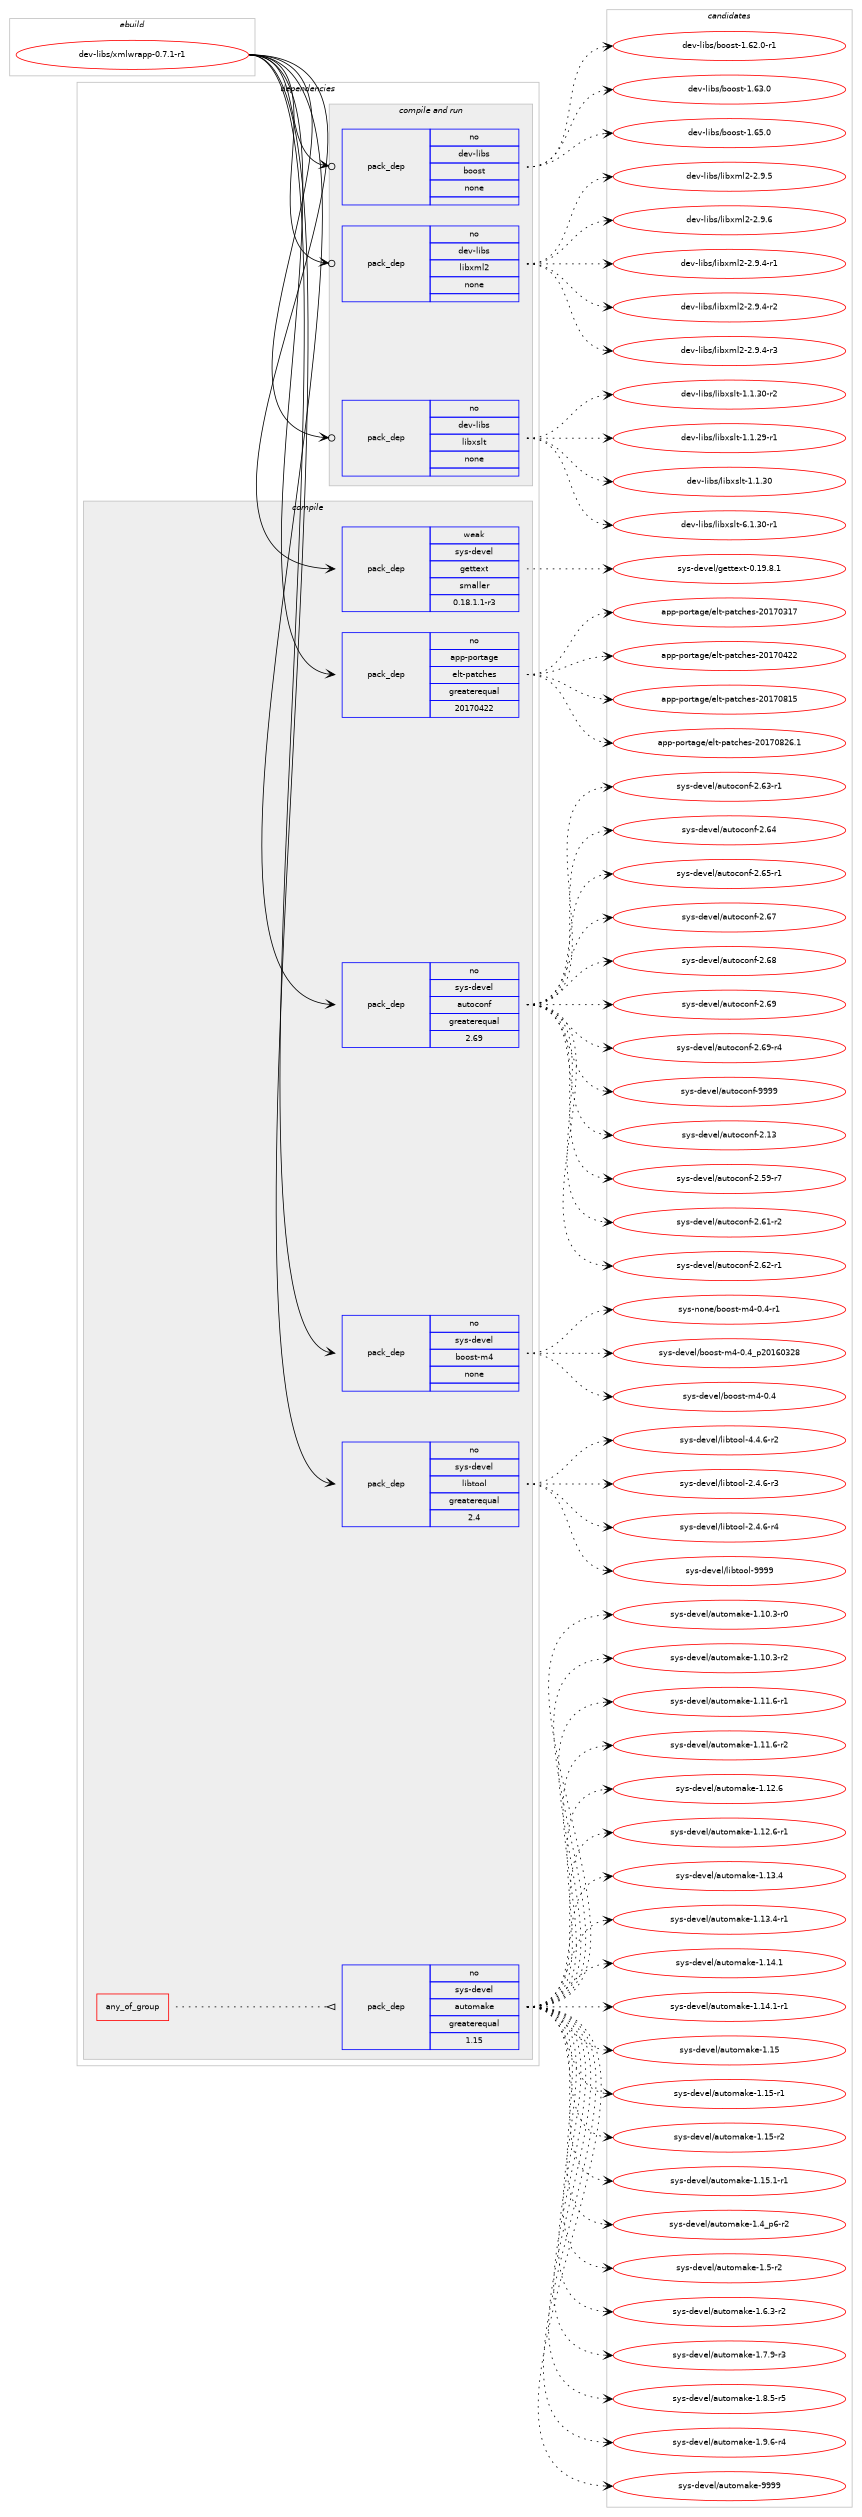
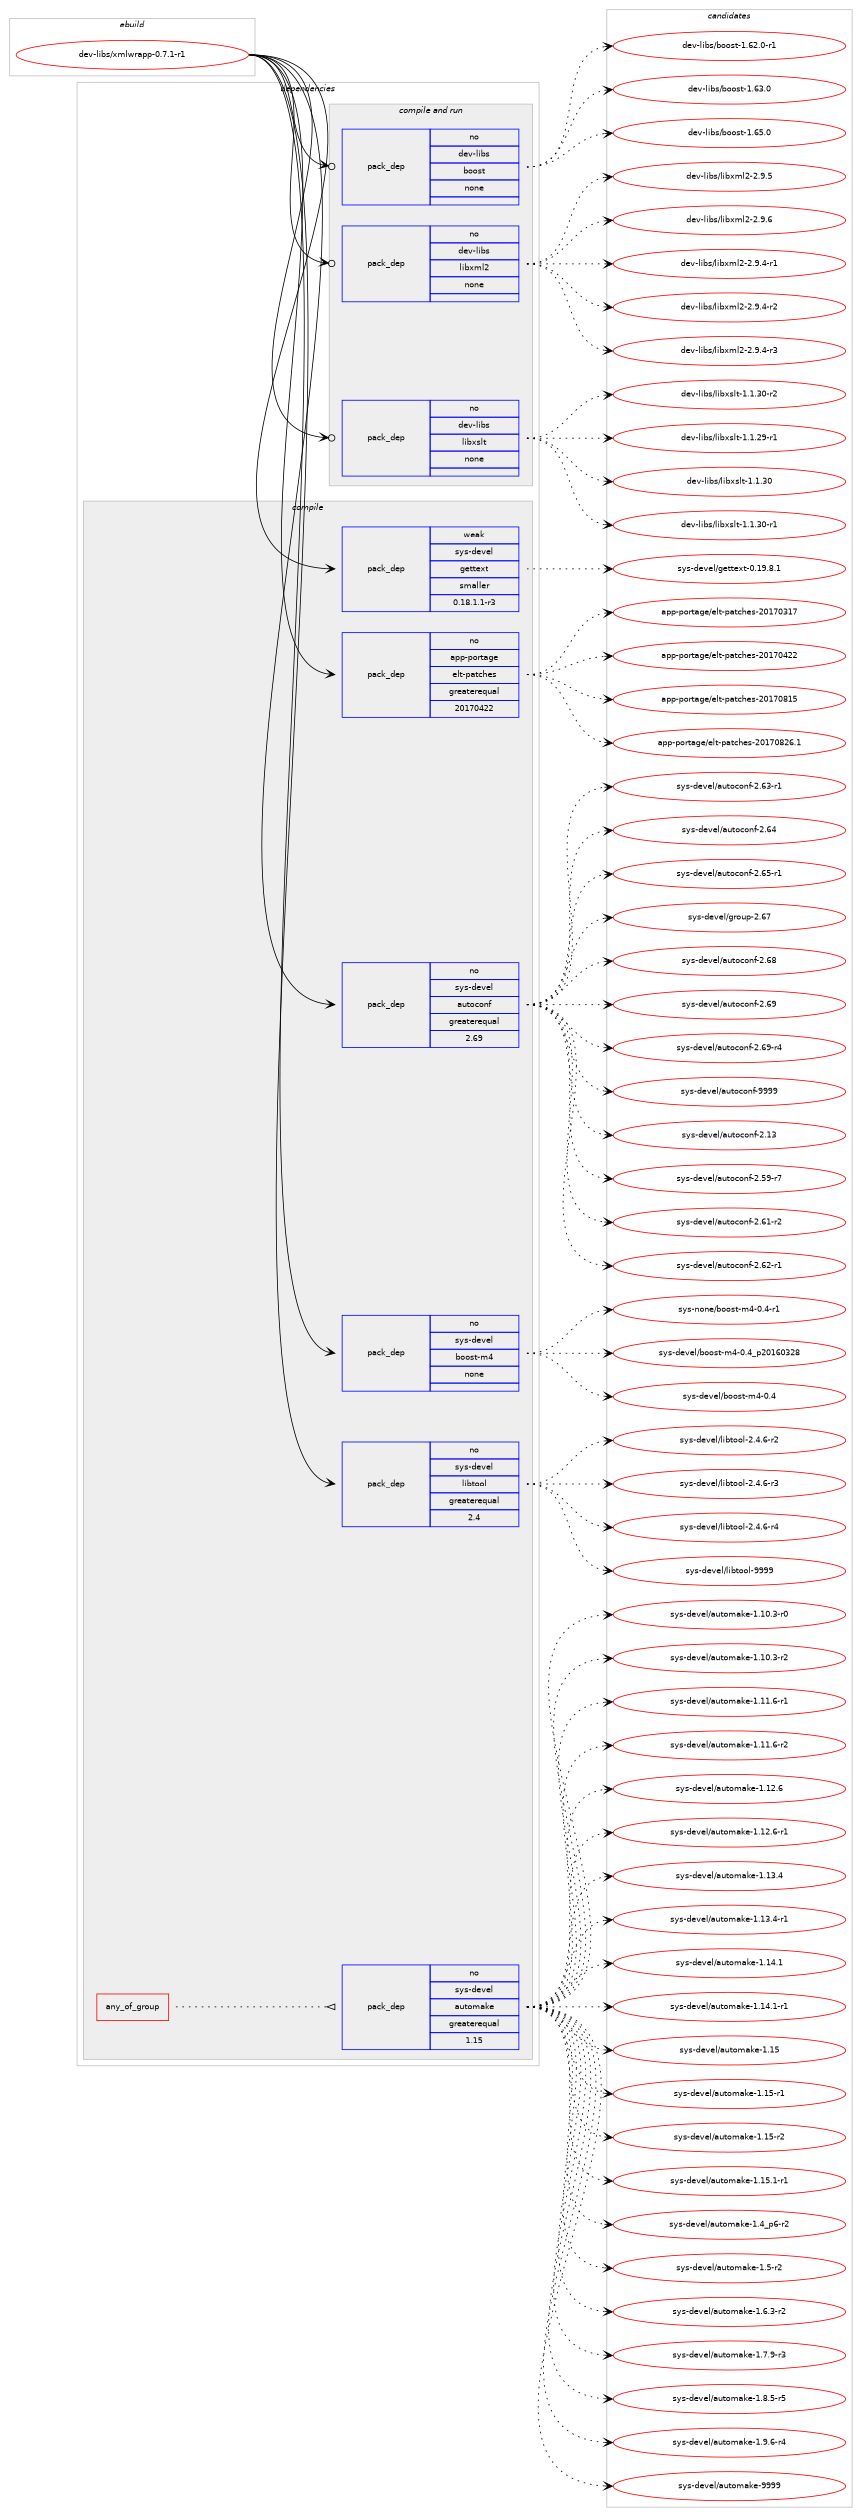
(729, 525) -> (729, 525)
(729, 917) -> (729, 917)
(729, 1440) -> (729, 1440)
